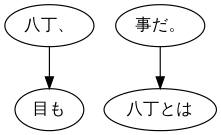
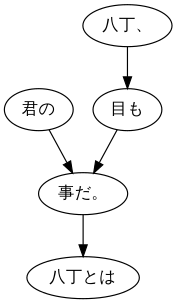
none -> (39, 110)
none -> (108, 146)
